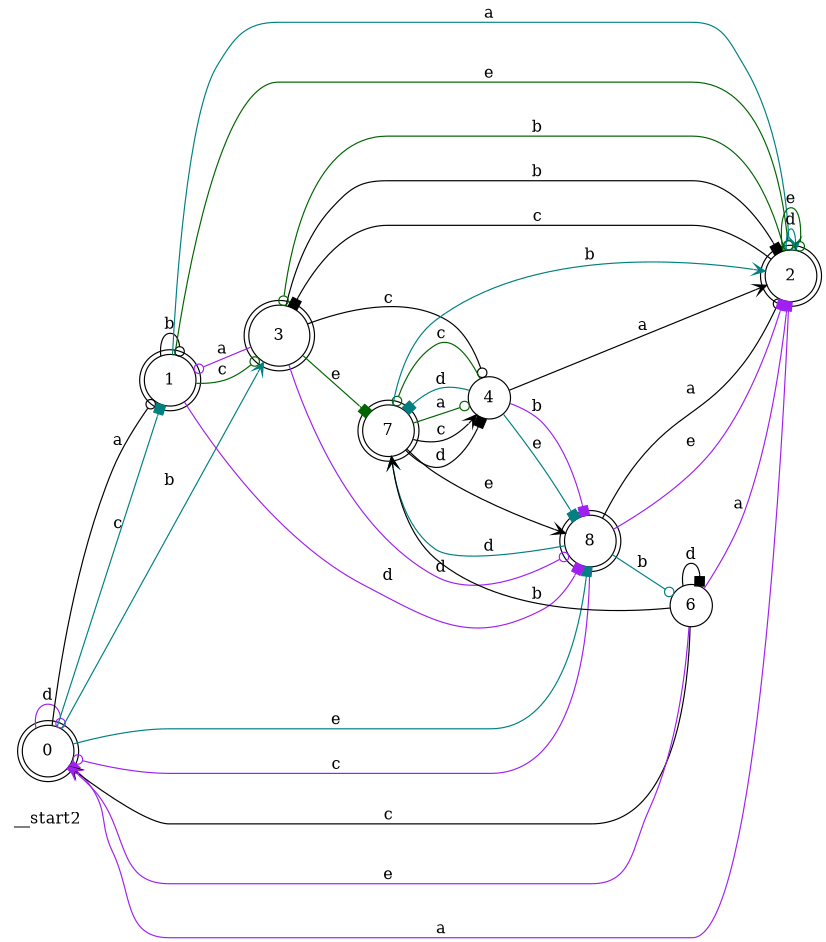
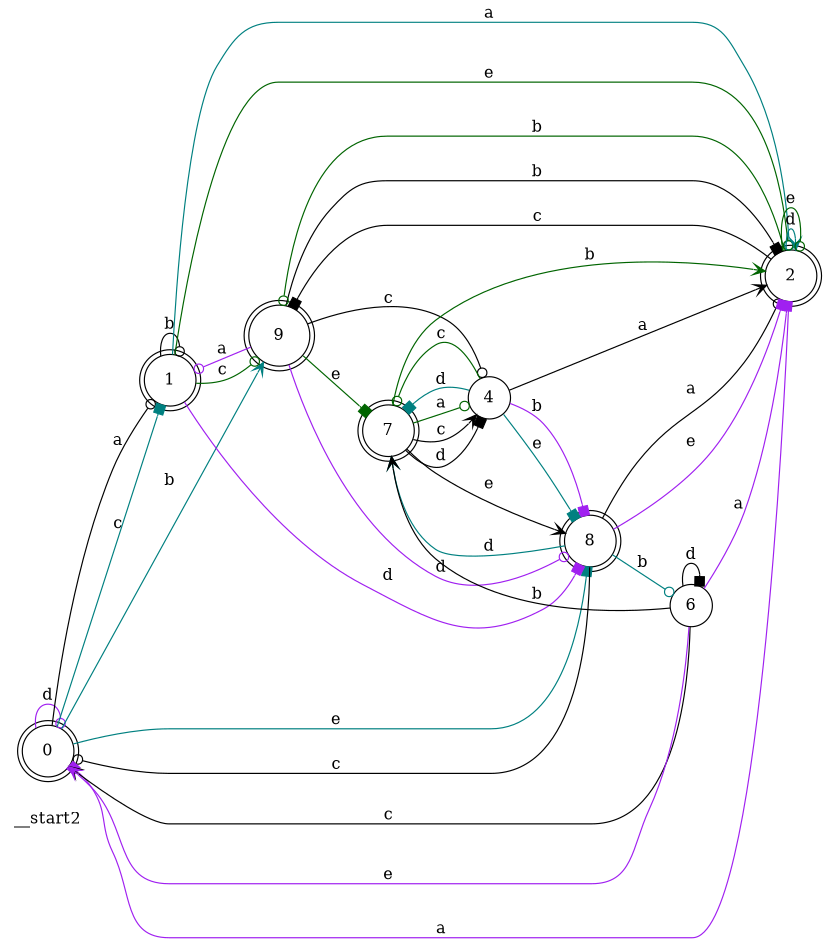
(541, 274) -> (541, 274)
(279, 336) -> (279, 336)
(412, 773) -> (412, 773)
